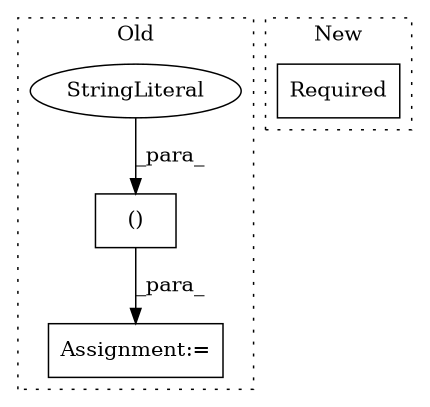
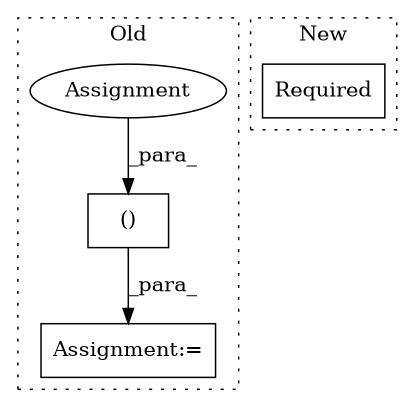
(136, 91) -> (128, 91)
